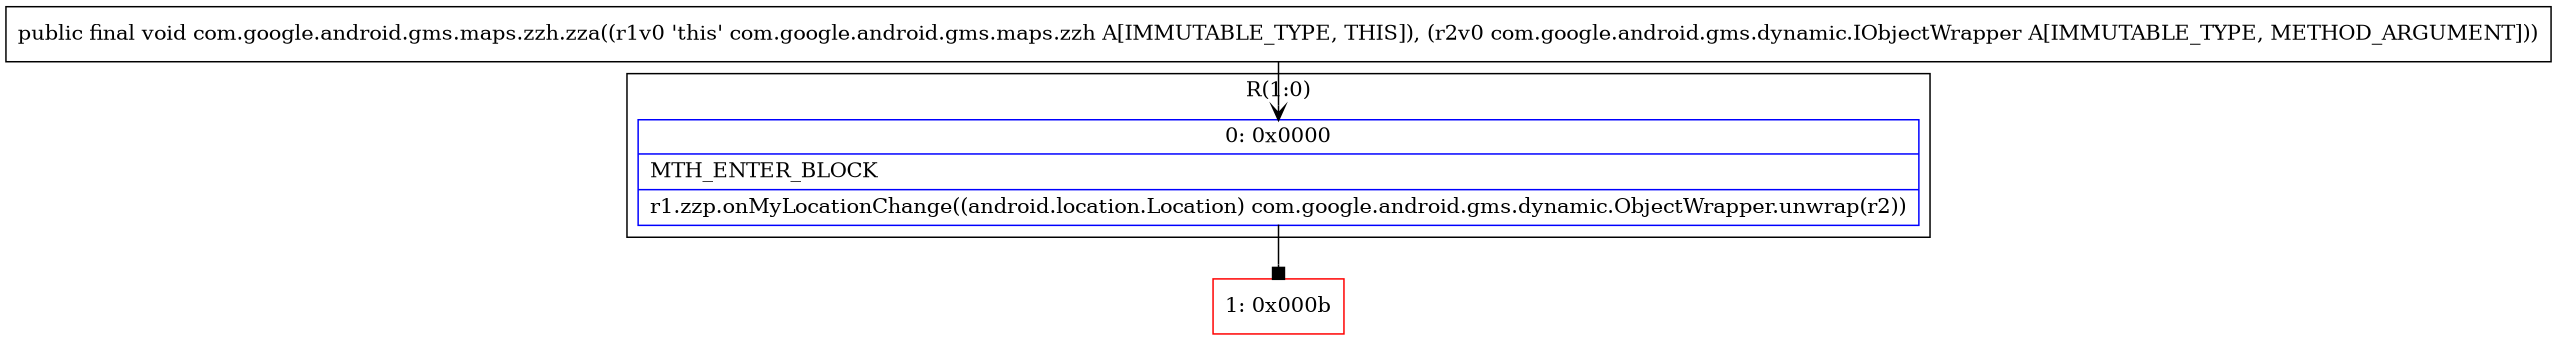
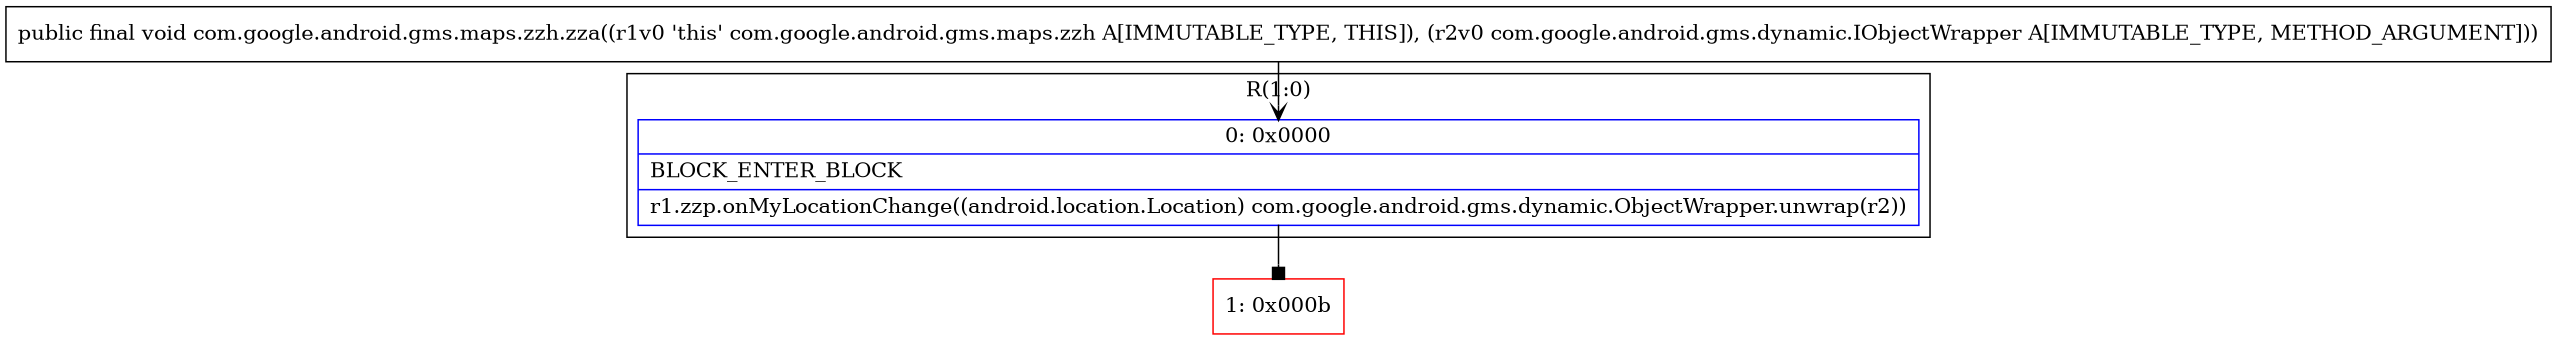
(765, 171) -> (776, 171)
